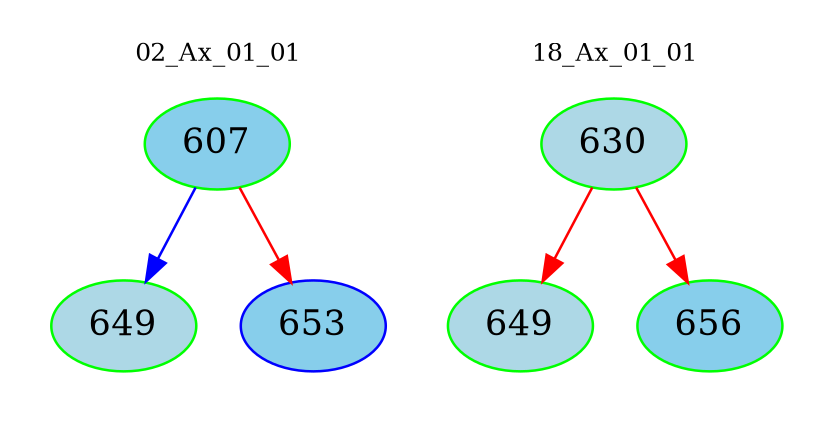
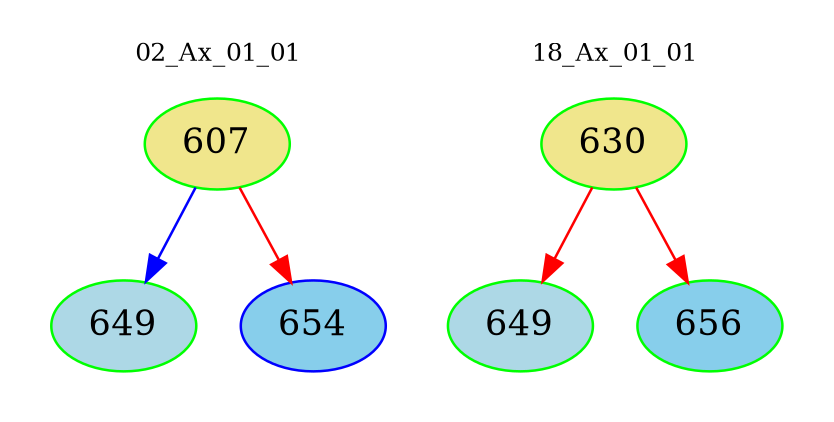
(217, 144) -> (217, 144)
(614, 144) -> (614, 144)
(313, 326) -> (313, 326)
